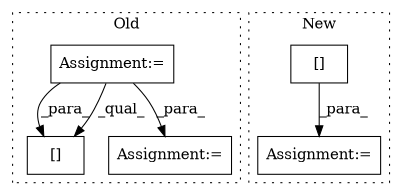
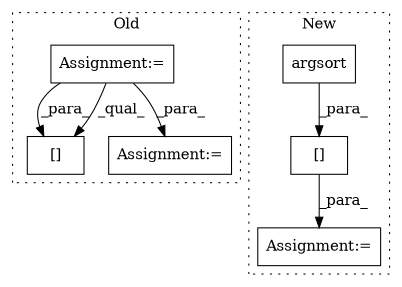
none -> (319, 64)
